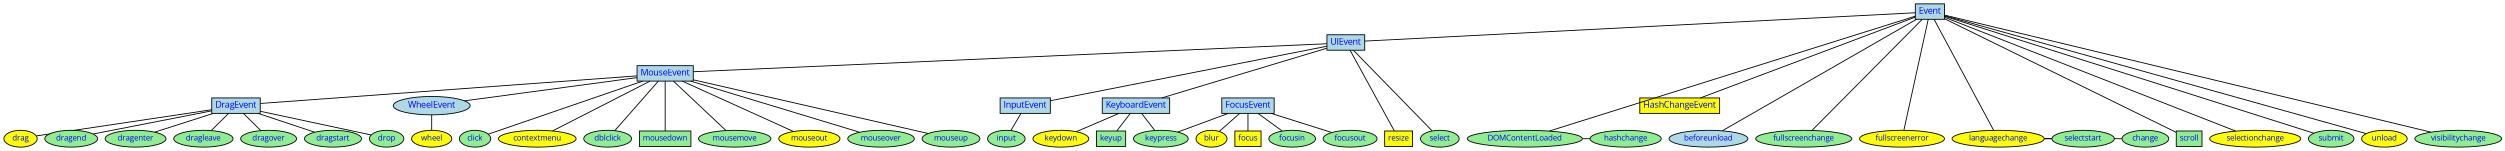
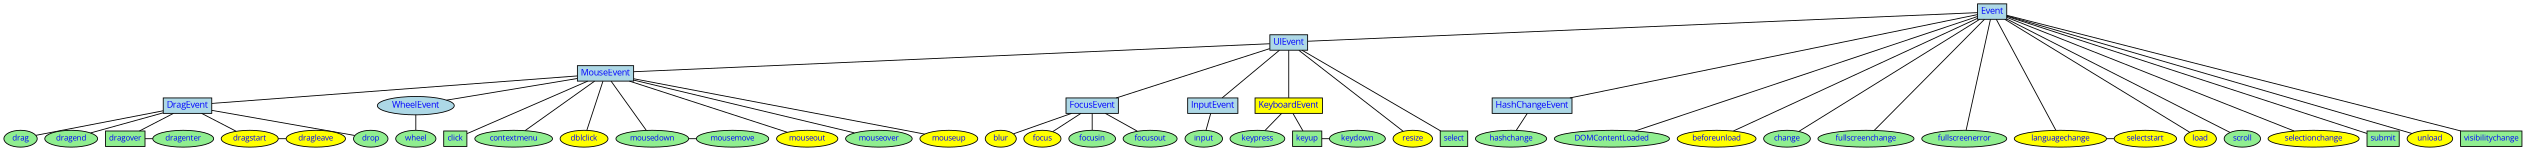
(700, 106) -> (693, 139)
(1136, 106) -> (1289, 106)
(1680, 106) -> (1532, 106)
(220, 122) -> (282, 139)
(184, 123) -> (149, 139)
(1098, 123) -> (1326, 139)
(1203, 123) -> (1193, 73)
(21, 139) -> (21, 139)
(203, 139) -> (316, 139)
(269, 139) -> (125, 139)
(333, 139) -> (250, 139)
(432, 139) -> (416, 139)
(475, 139) -> (455, 139)
(537, 139) -> (514, 139)
(608, 139) -> (584, 139)
(665, 139) -> (652, 139)
(951, 139) -> (949, 139)
(1061, 139) -> (1357, 139)
(1248, 139) -> (1042, 139)
(1399, 139) -> (1413, 139)
(1440, 139) -> (1454, 139)
(1586, 139) -> (1522, 122)
(1708, 139) -> (1717, 139)
(1902, 139) -> (1964, 139)
(2083, 139) -> (2145, 139)
(2083, 139) -> (1889, 75)
(2189, 139) -> (2242, 139)
none -> (2200, 139)
(2331, 139) -> (2383, 139)
(2458, 139) -> (2491, 139)
